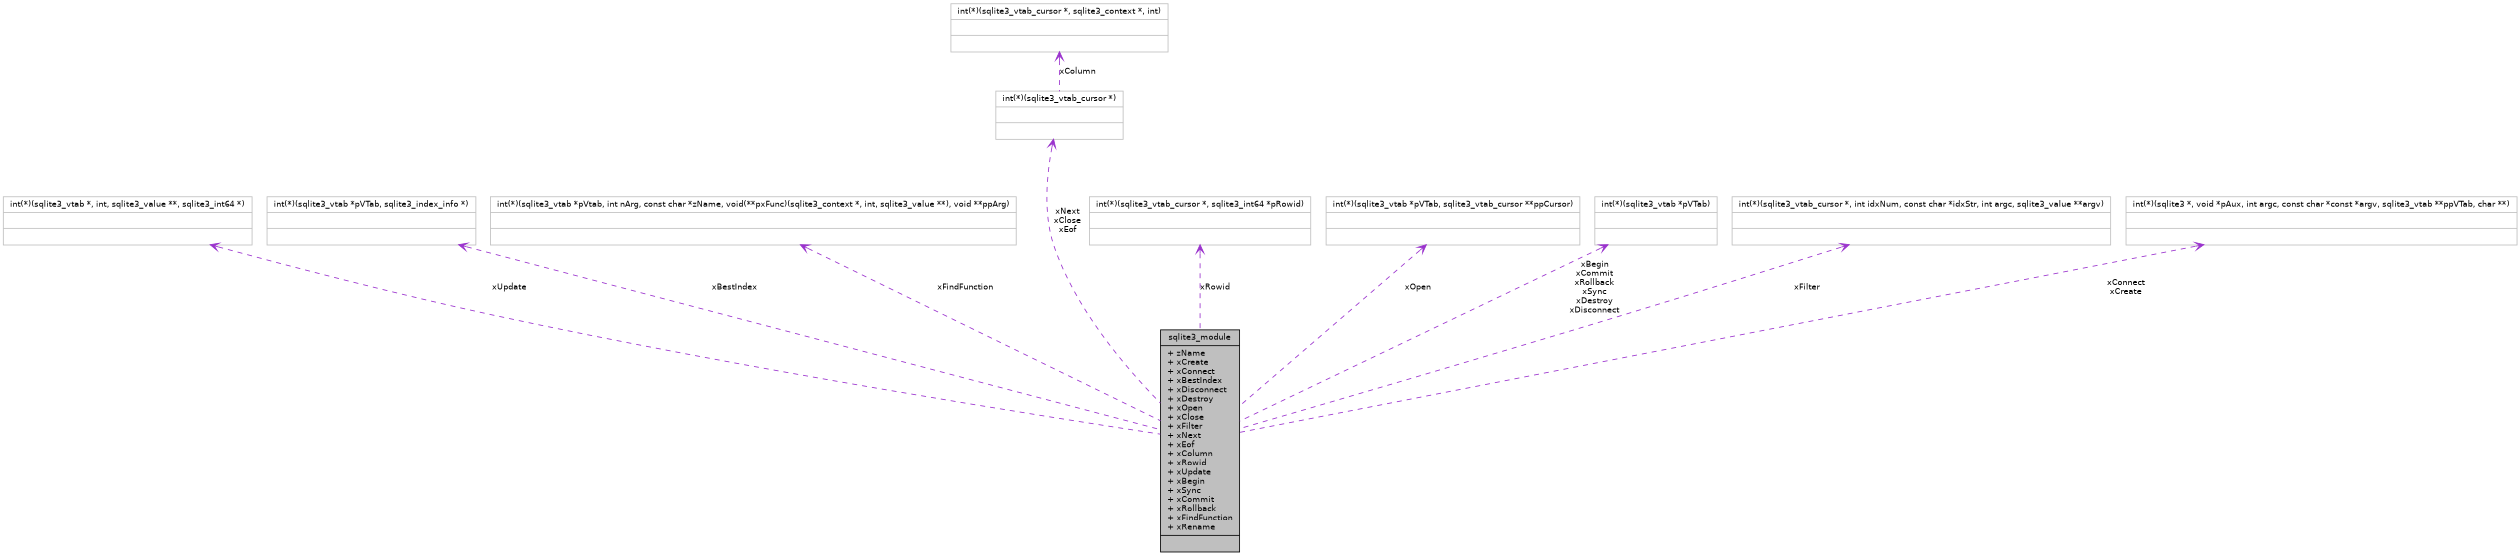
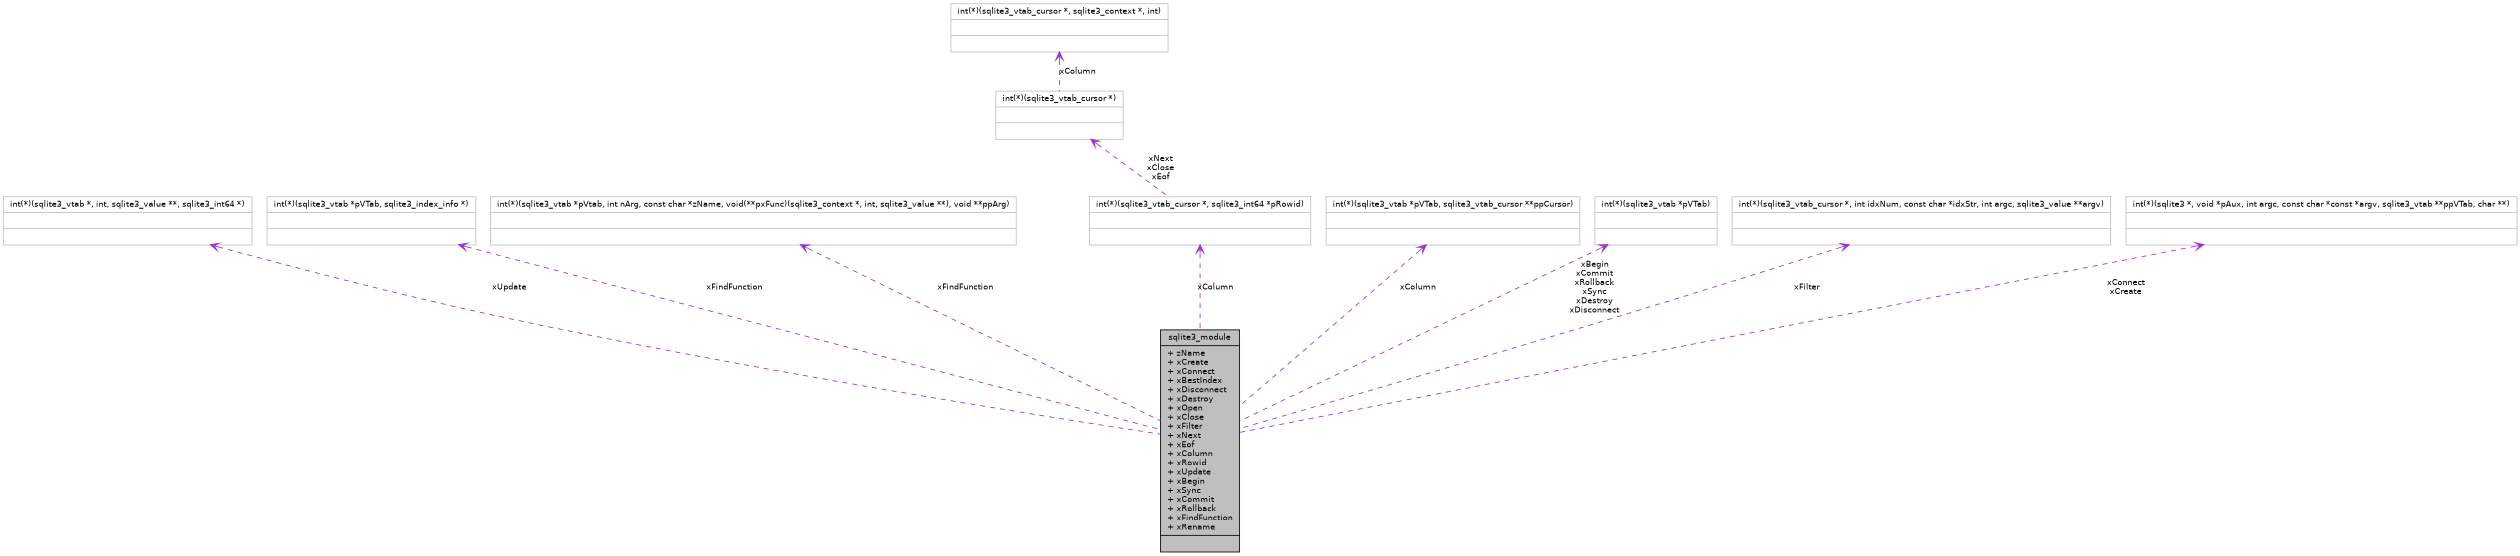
(735, 287) -> (735, 287)
(1215, 287) -> (1215, 287)
(1418, 287) -> (1418, 287)
(1072, 288) -> (1133, 171)
